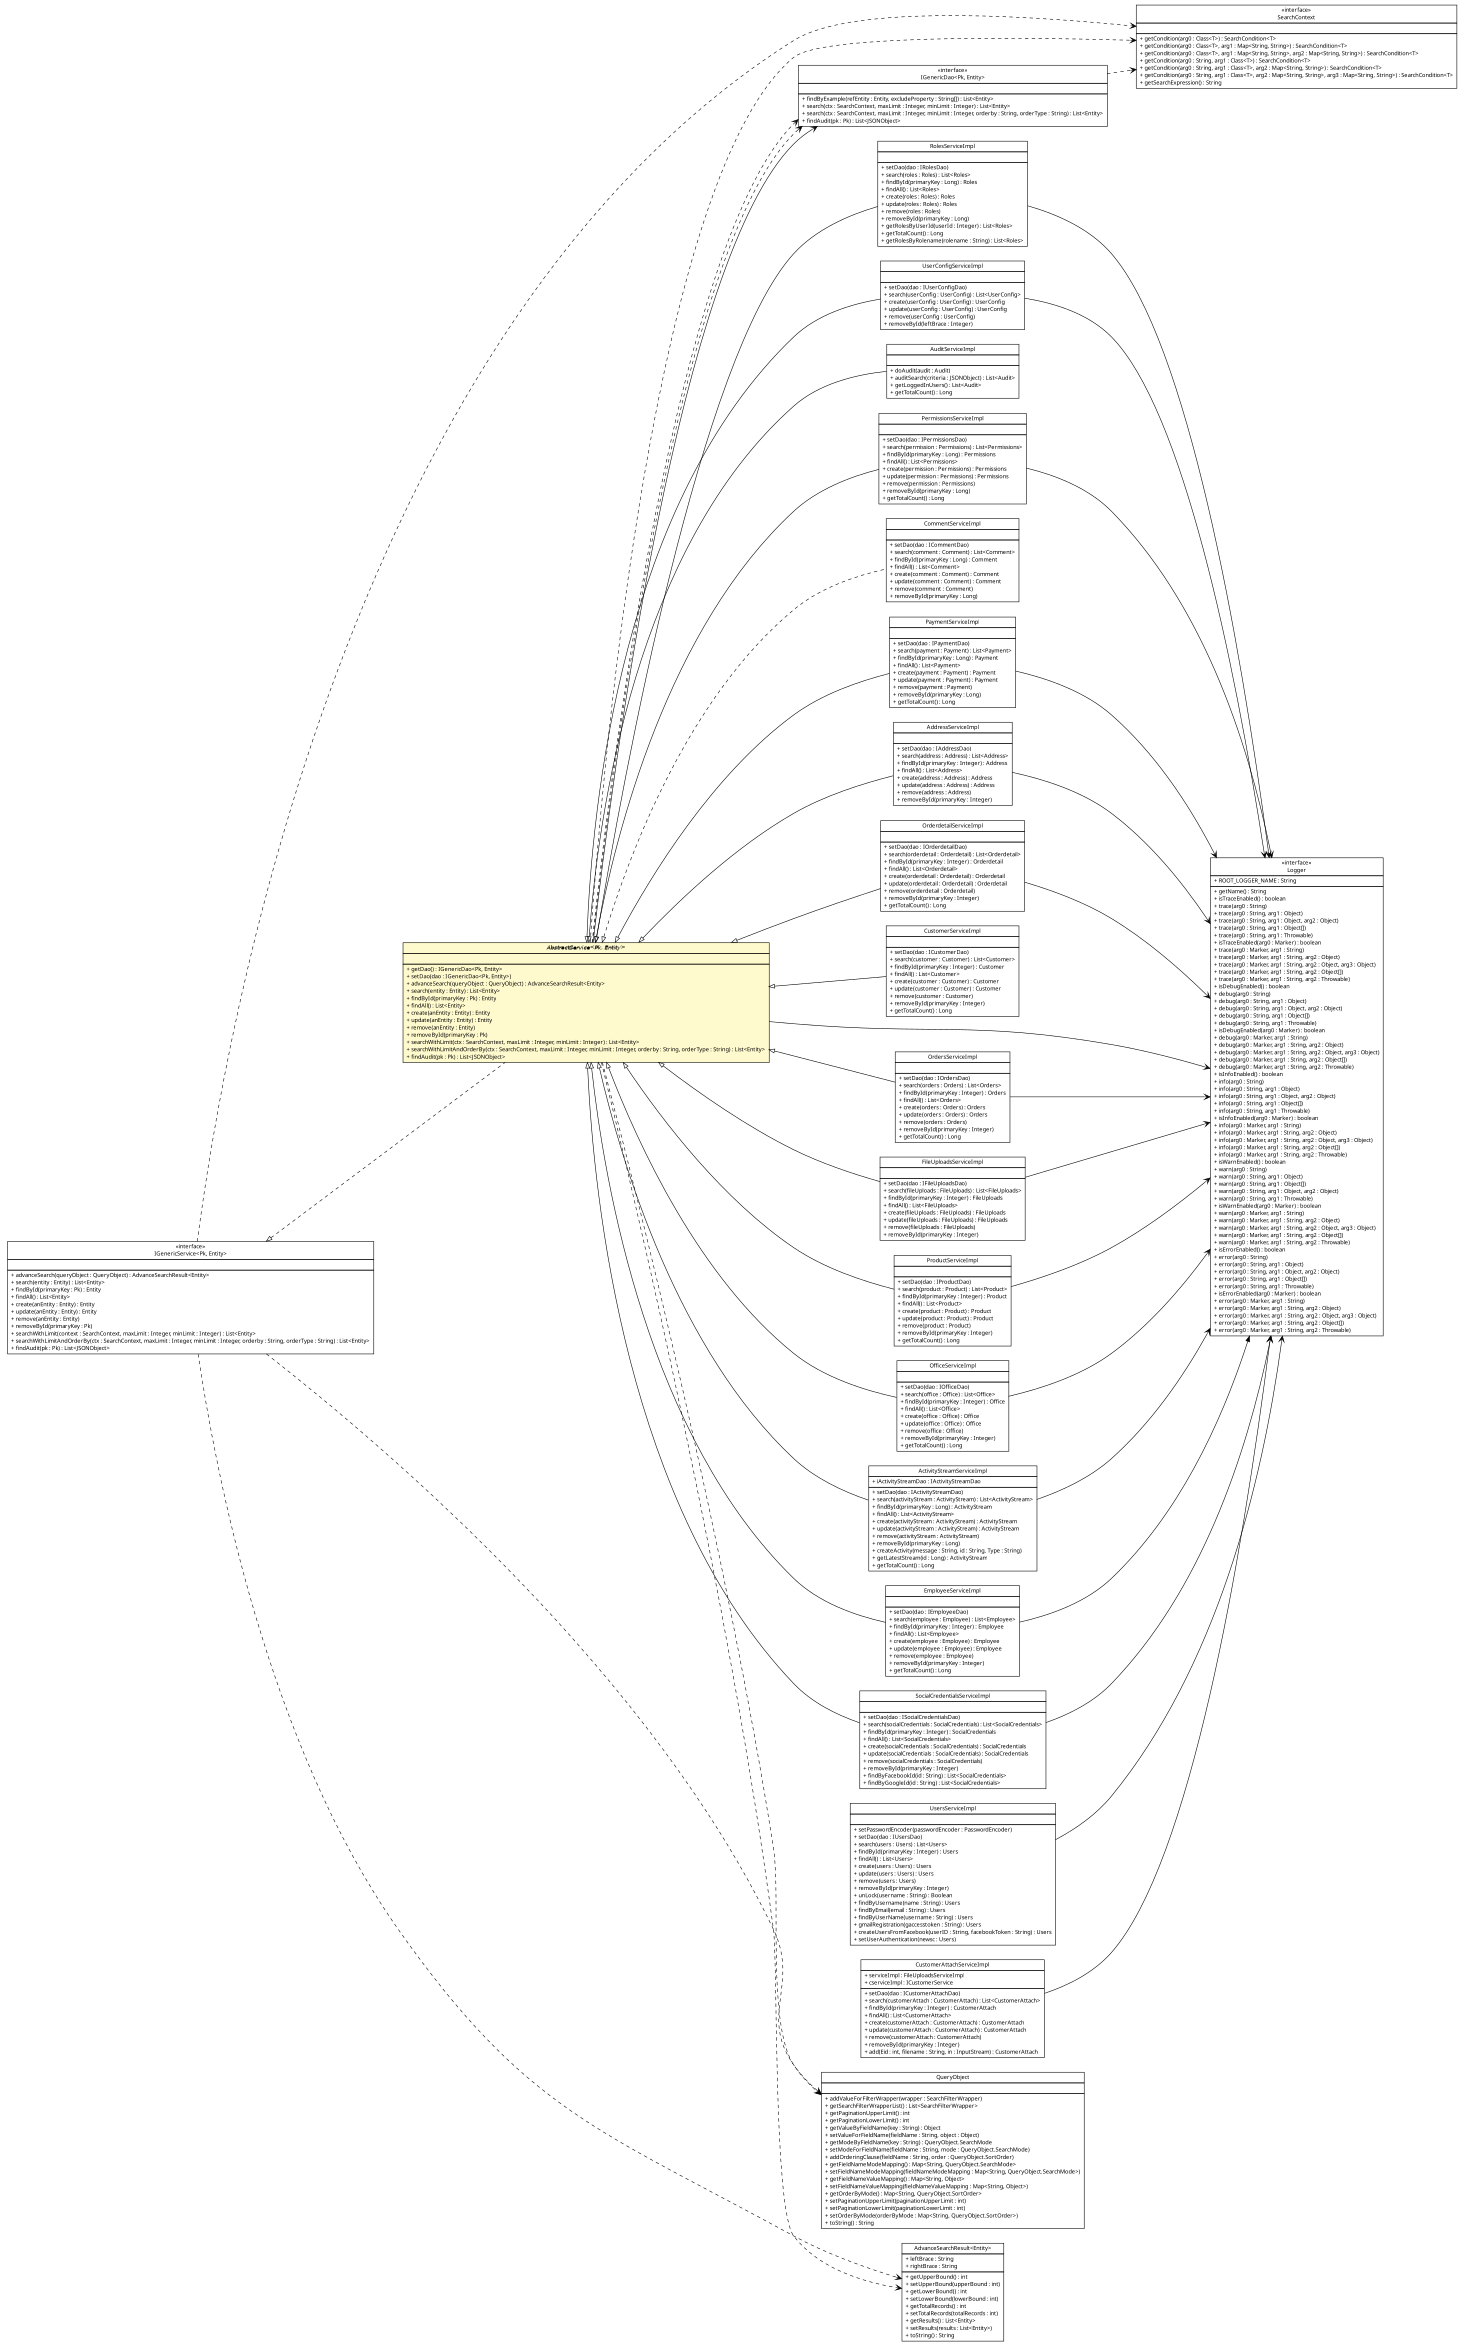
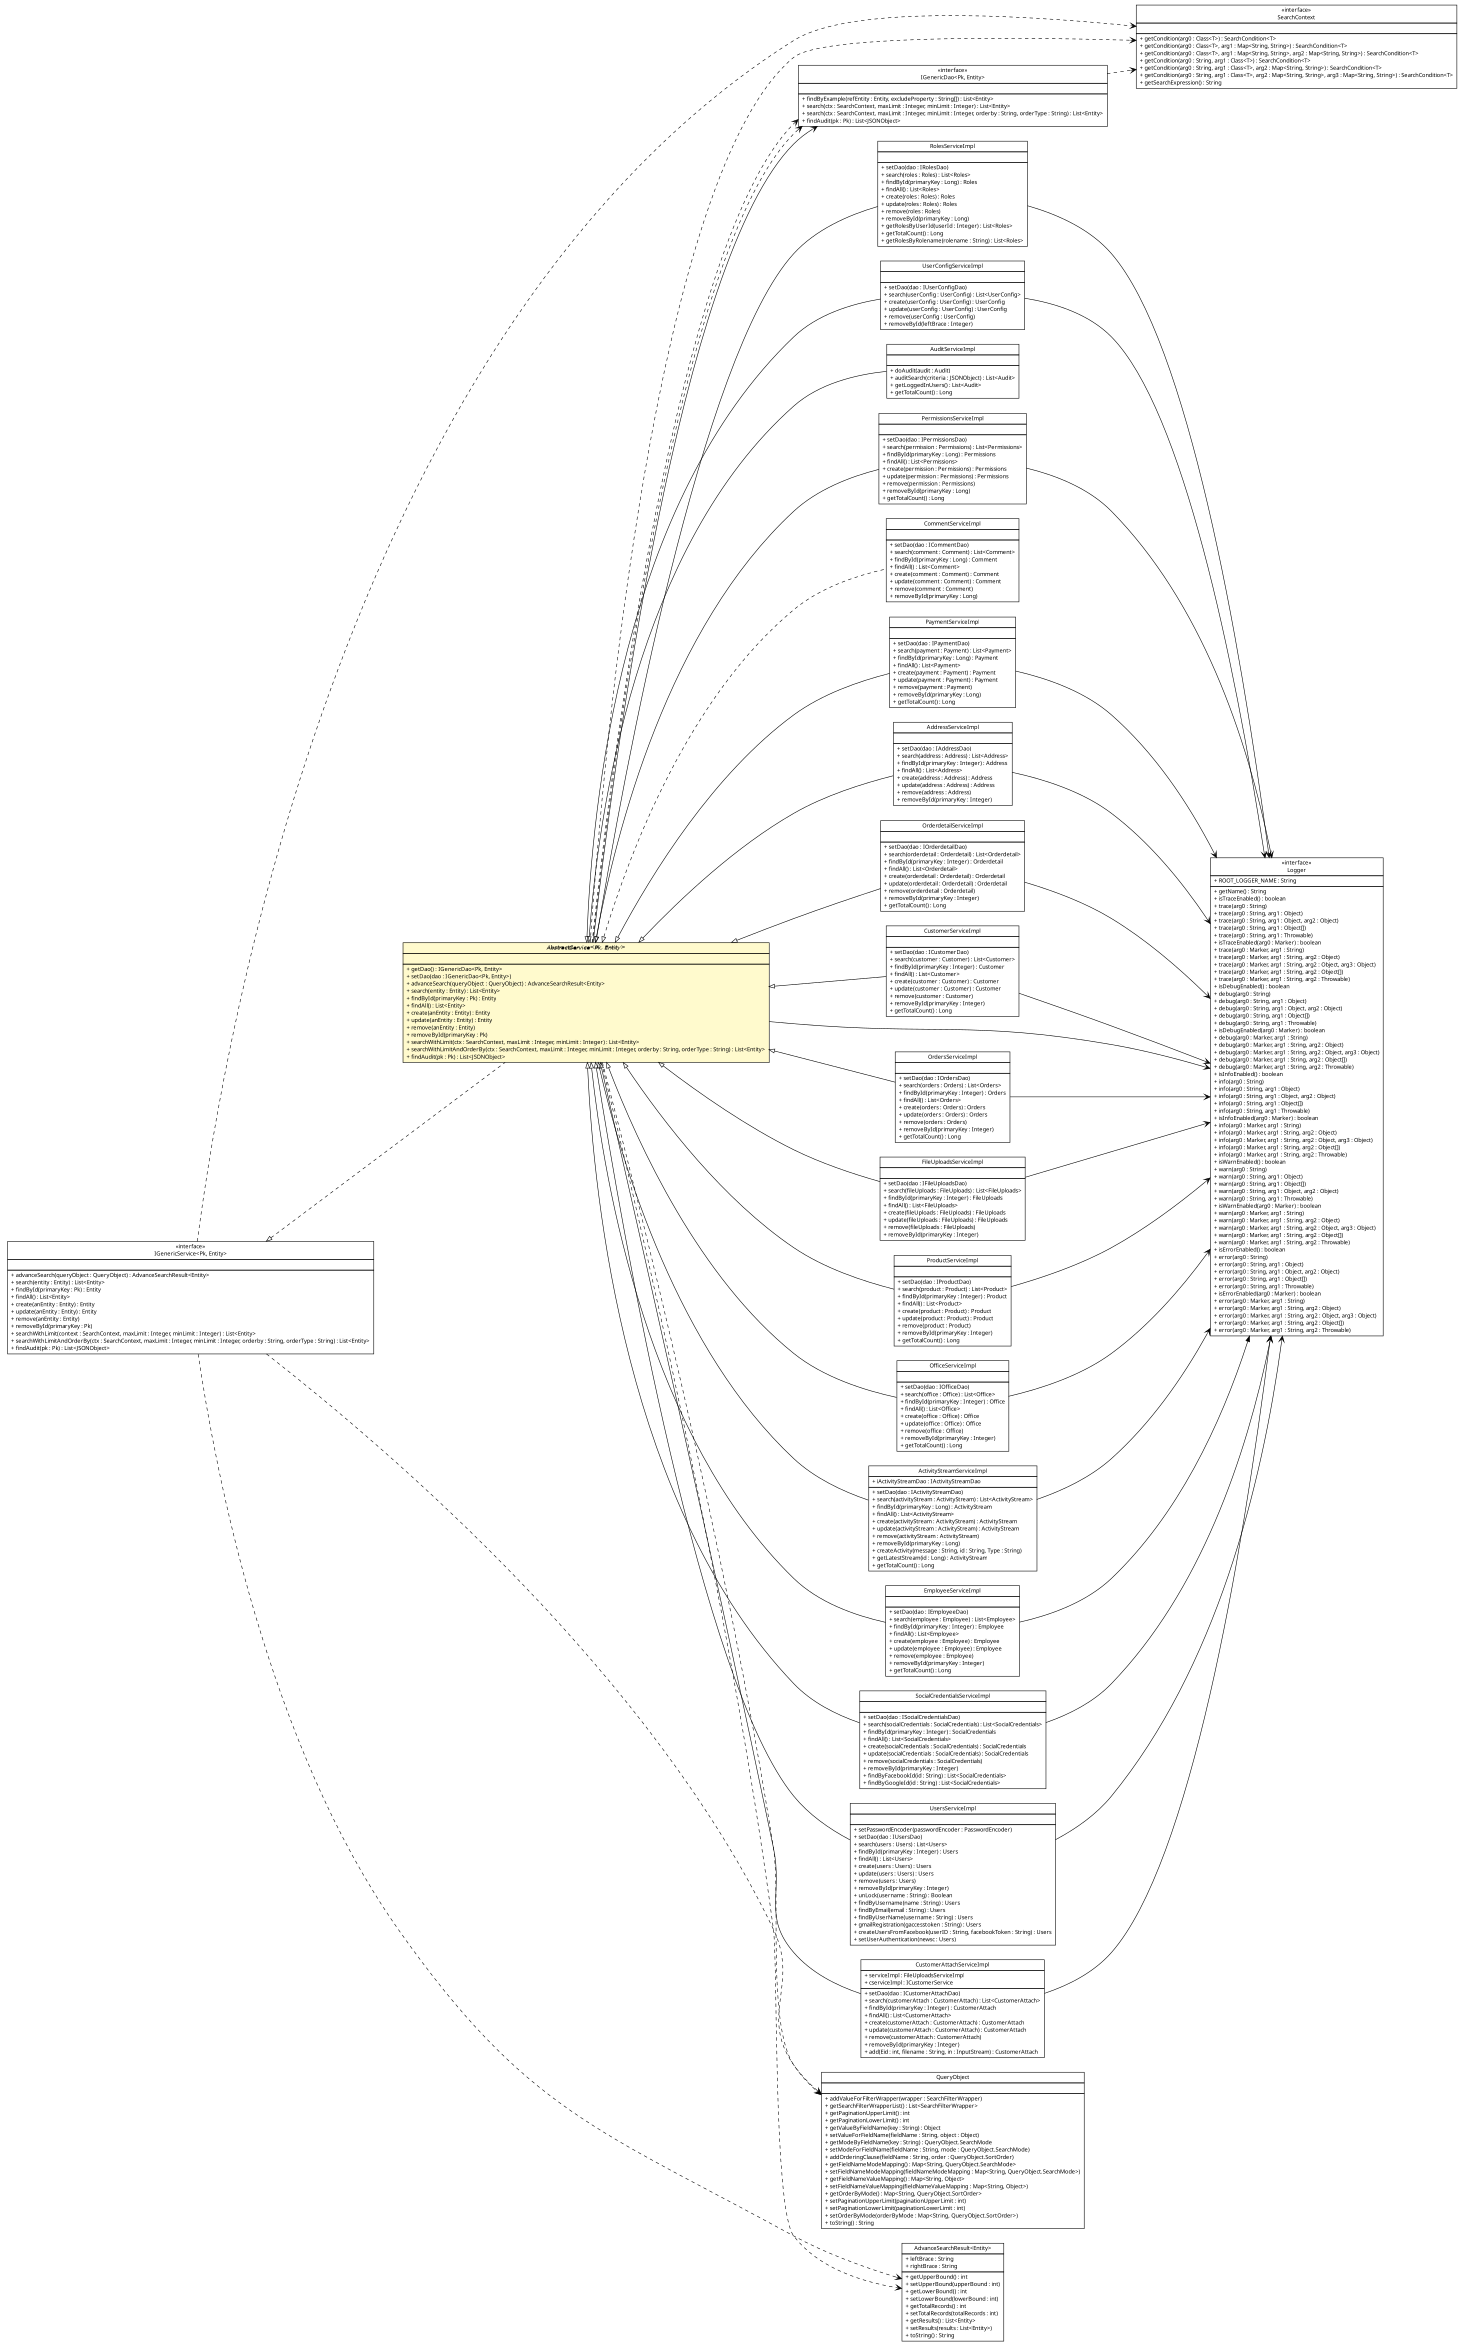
none -> (1112, 1026)
none -> (676, 1475)
none -> (746, 1719)
